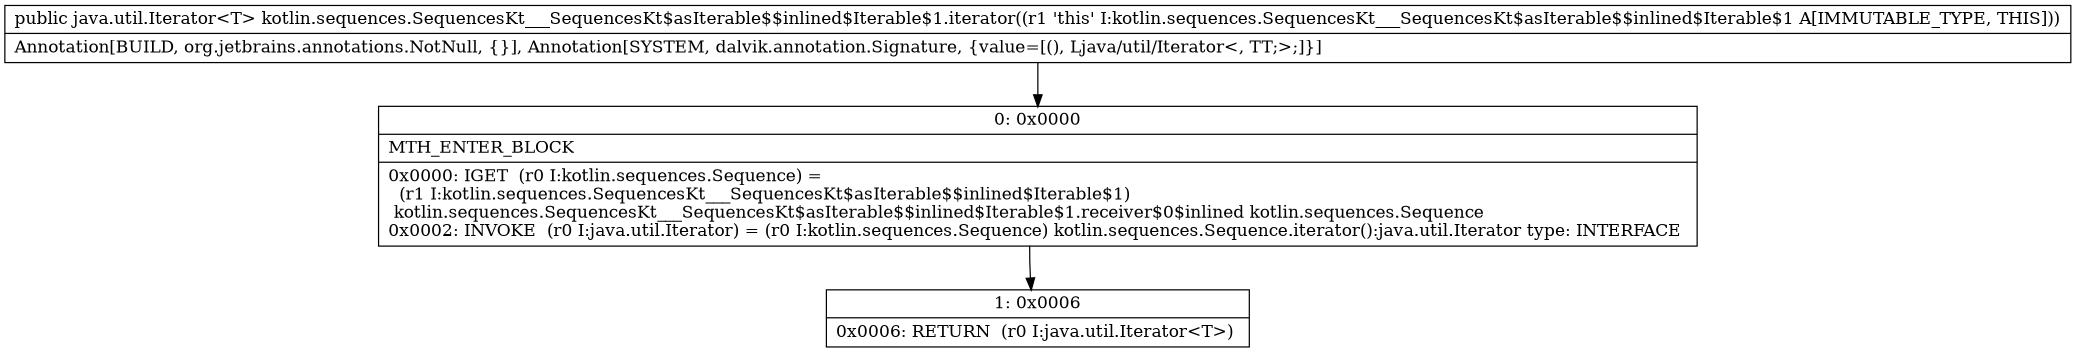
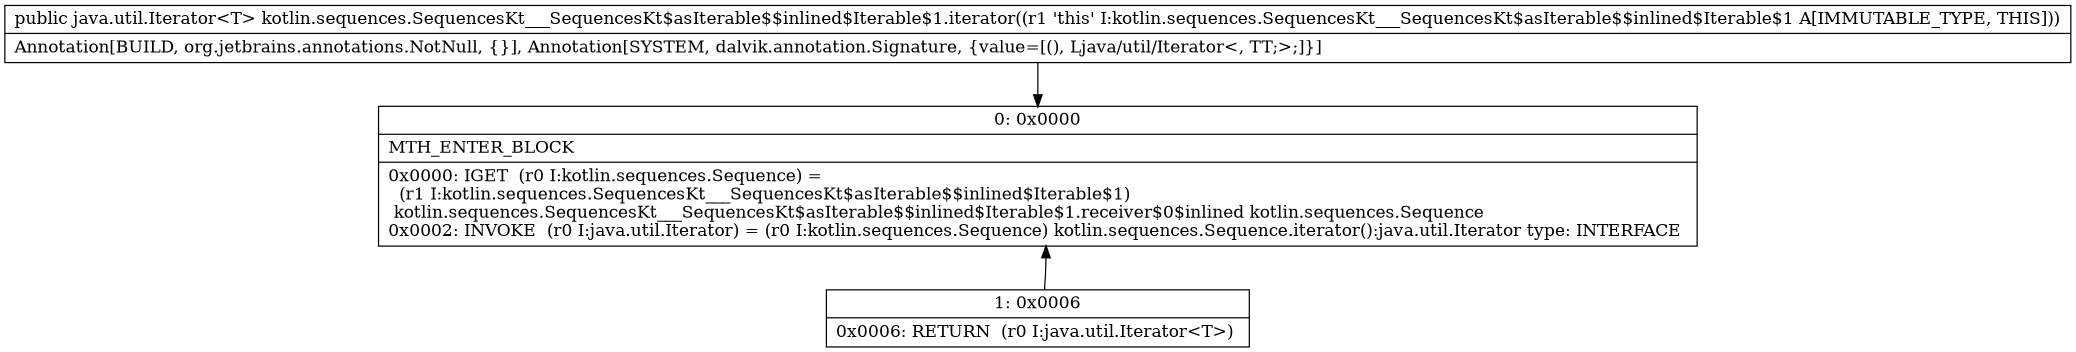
(1030, 262) -> (1045, 274)
